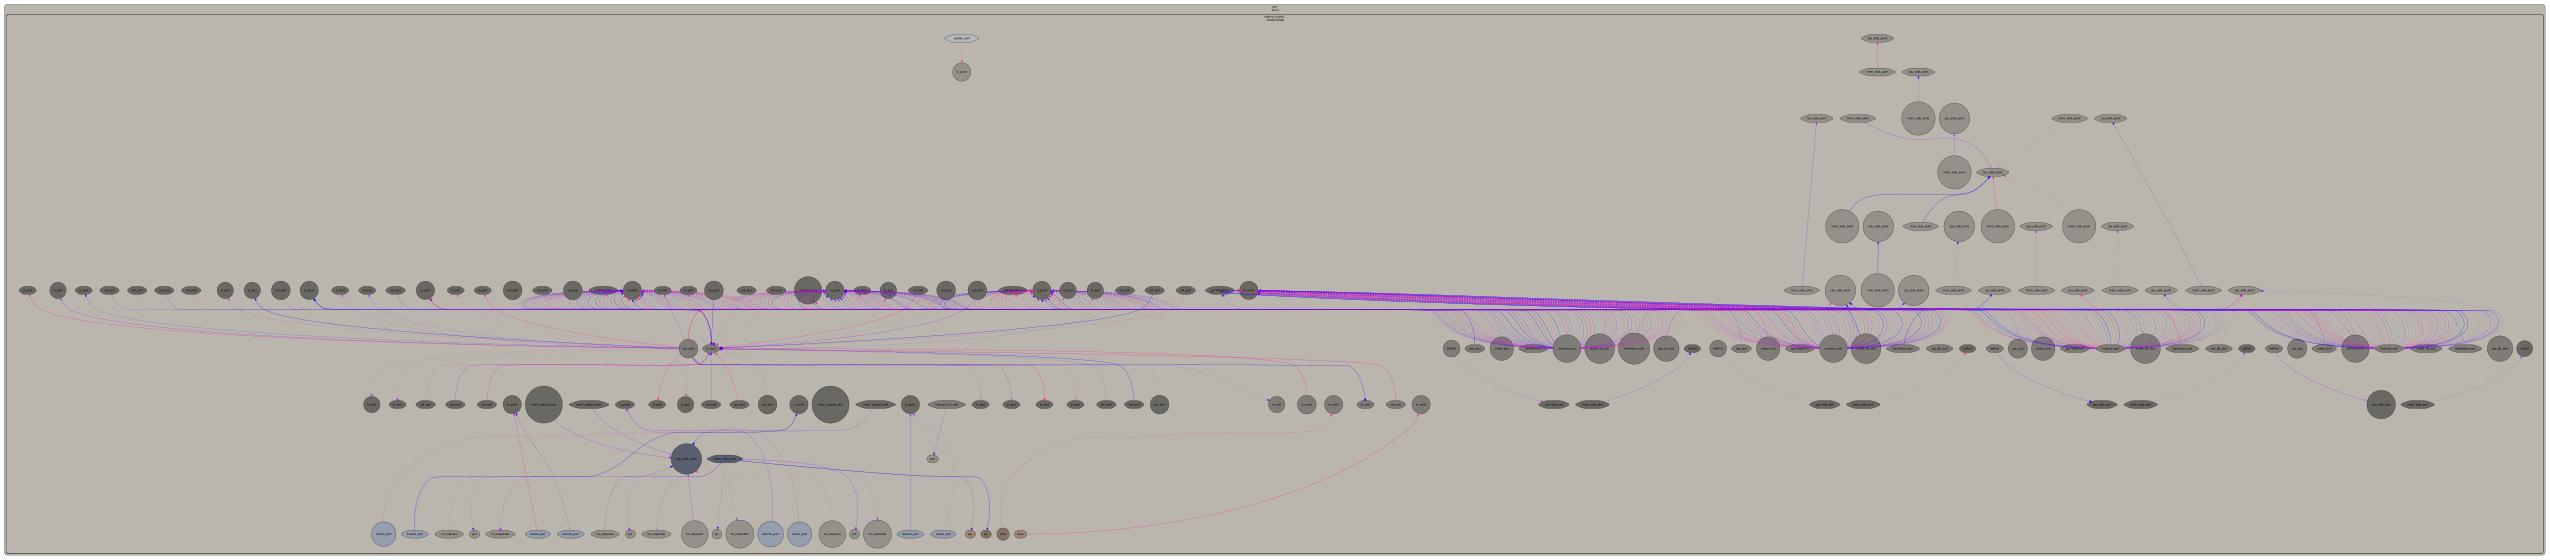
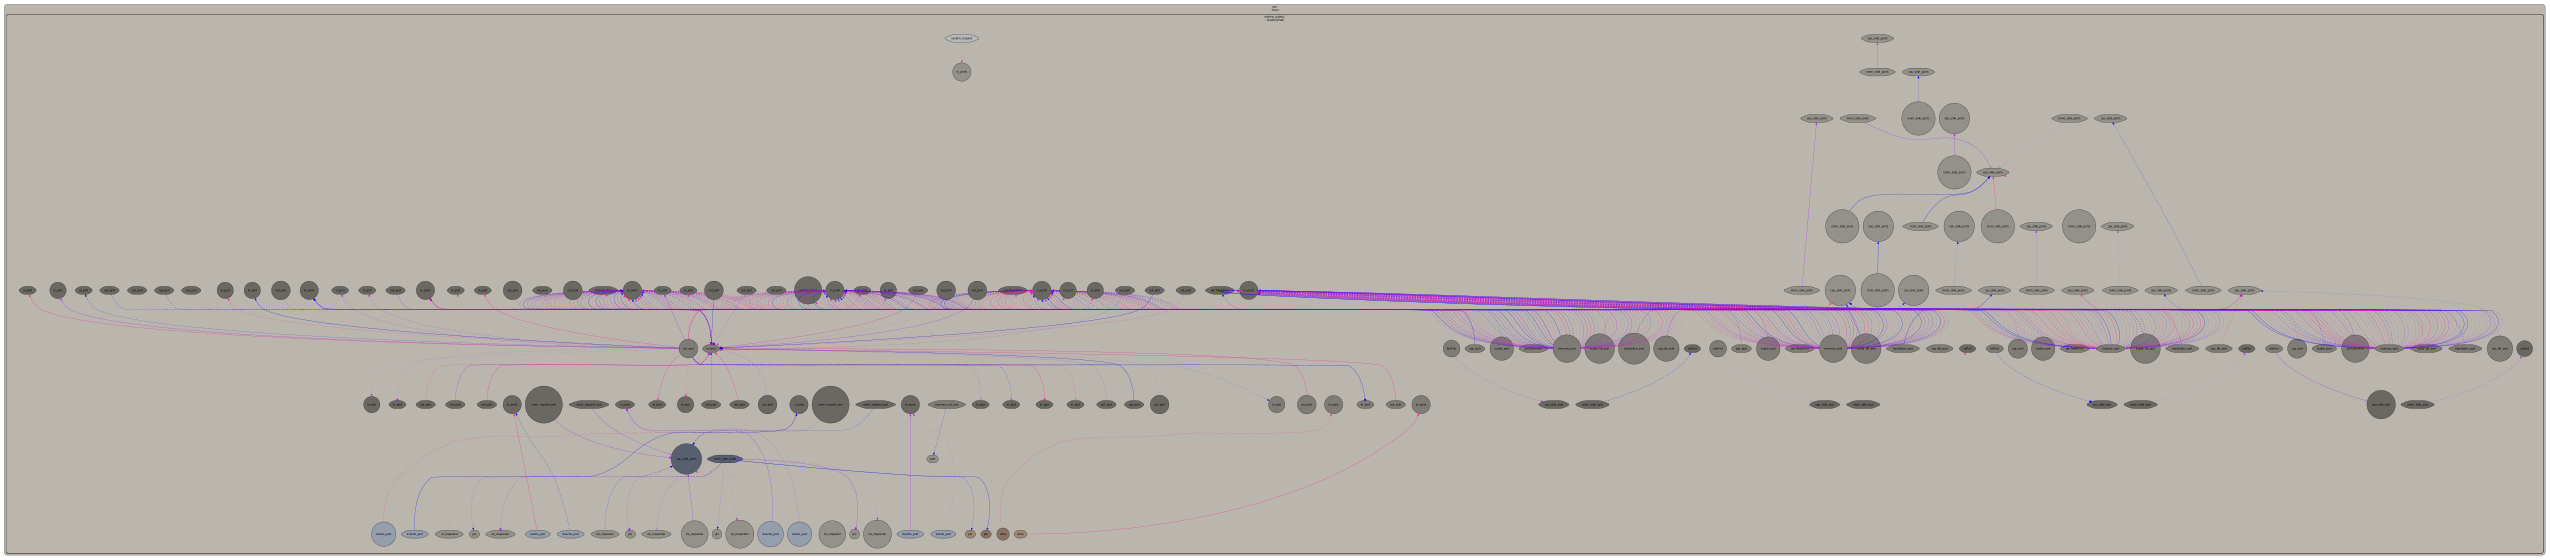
(962, 38) -> (962, 38)
